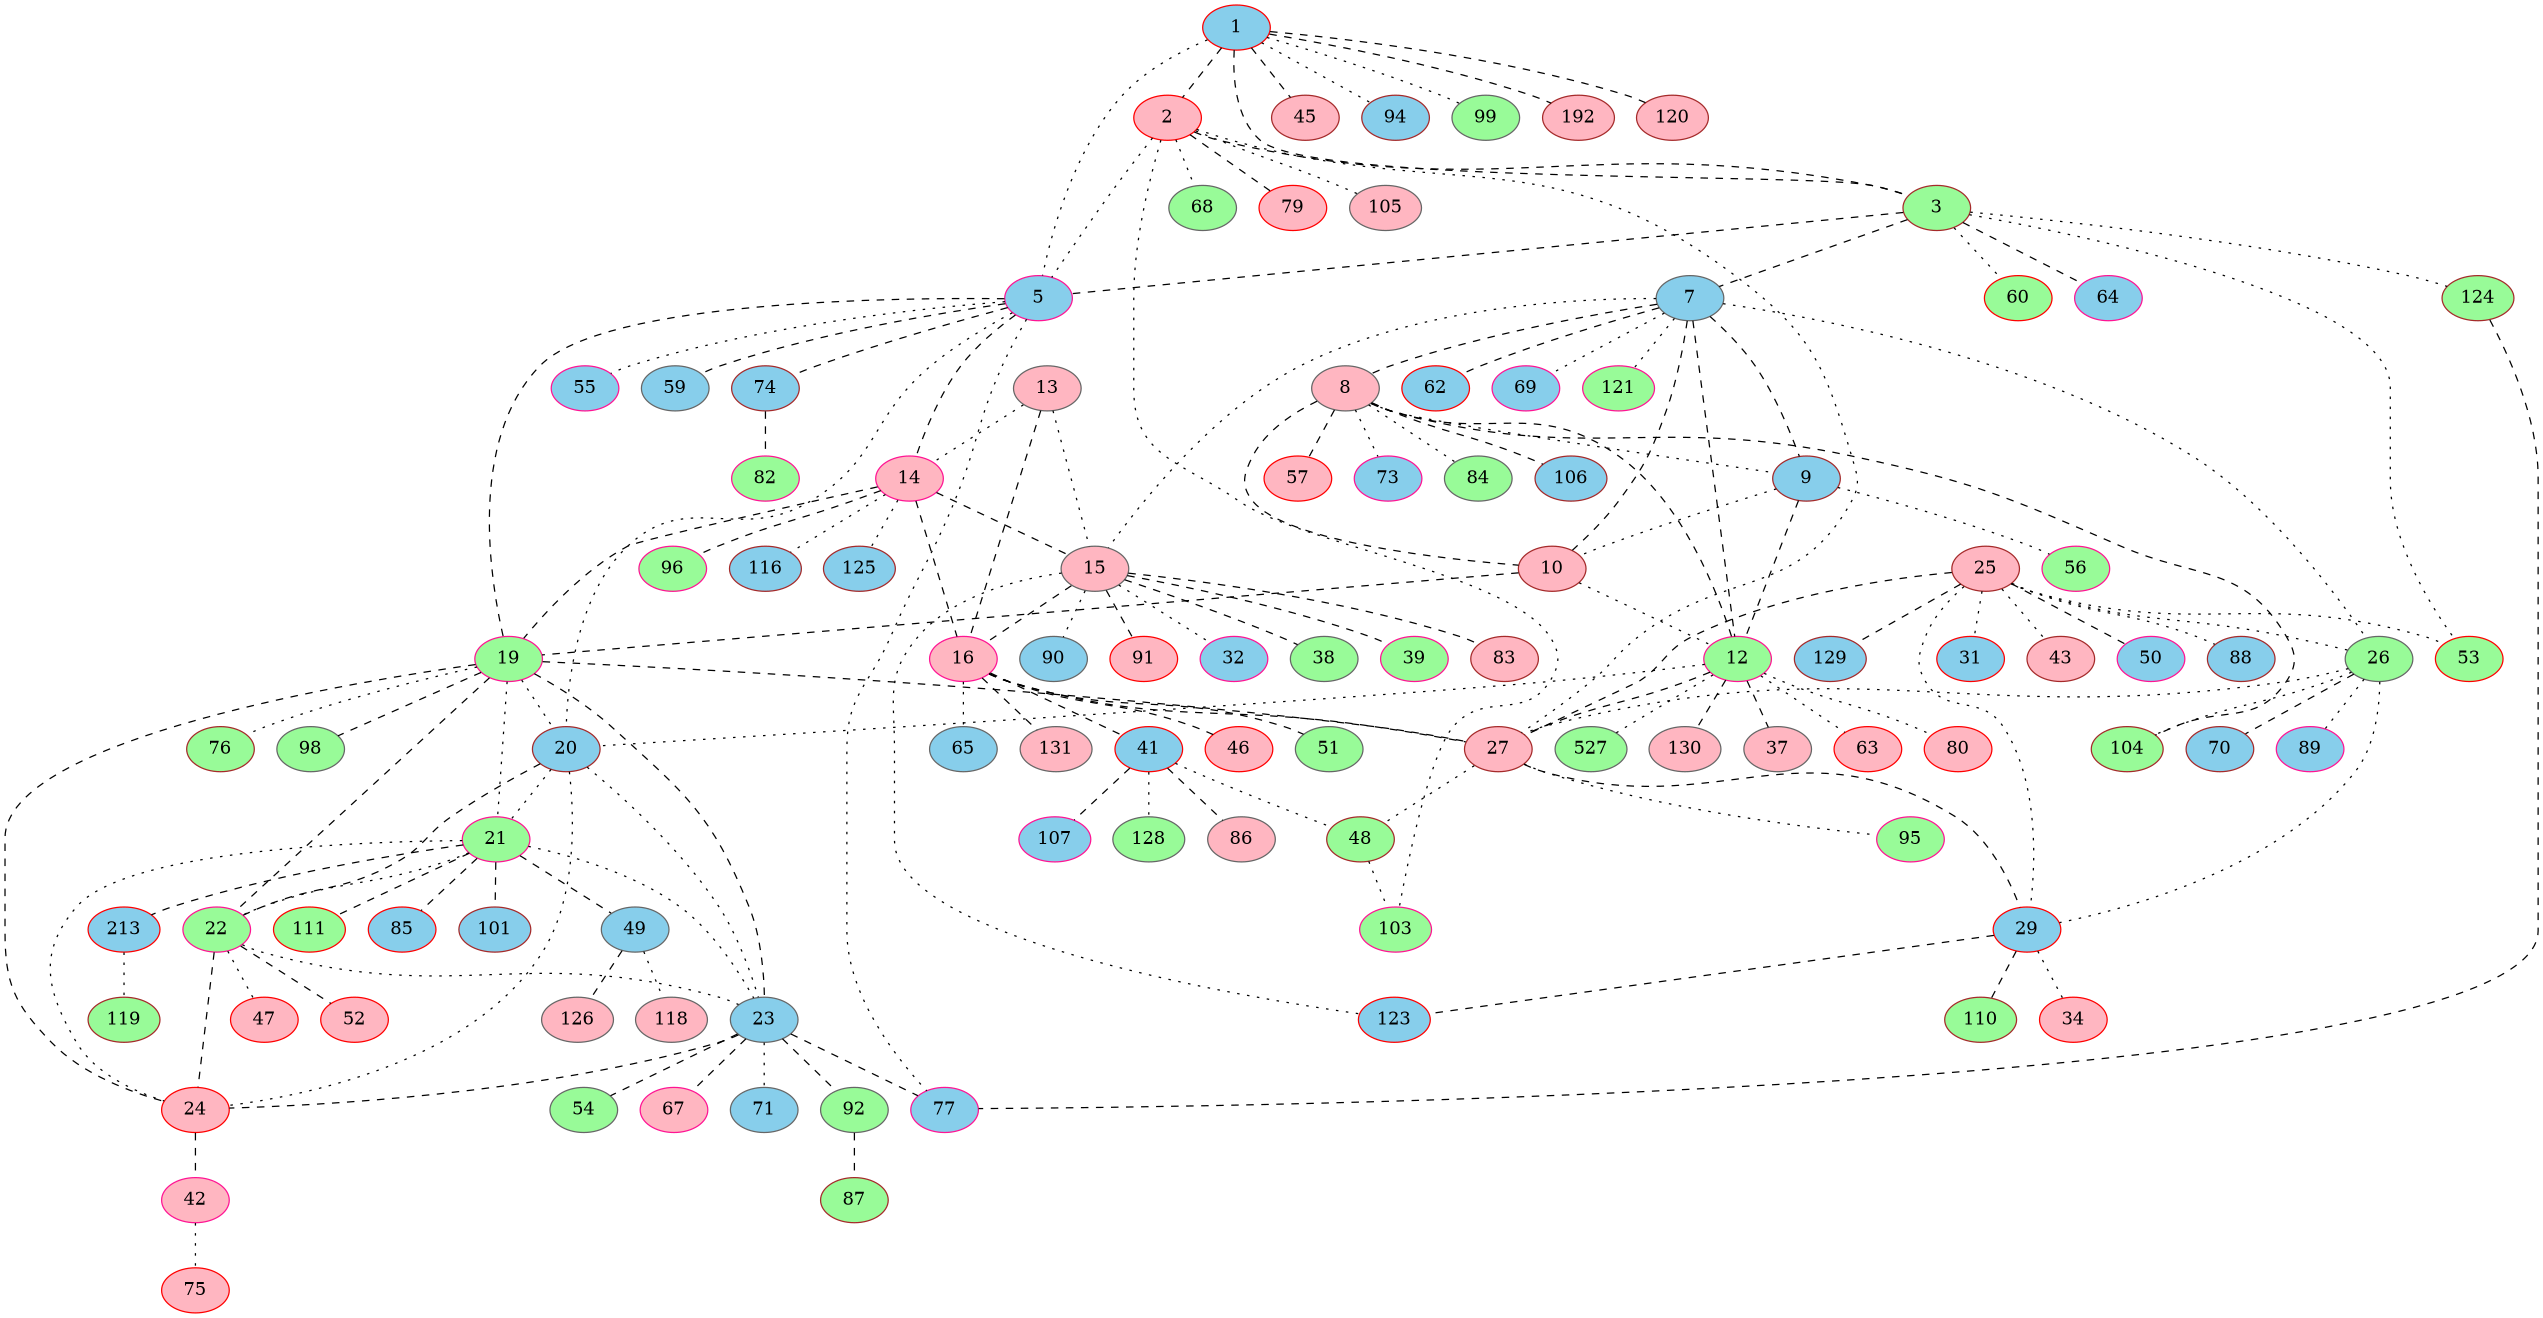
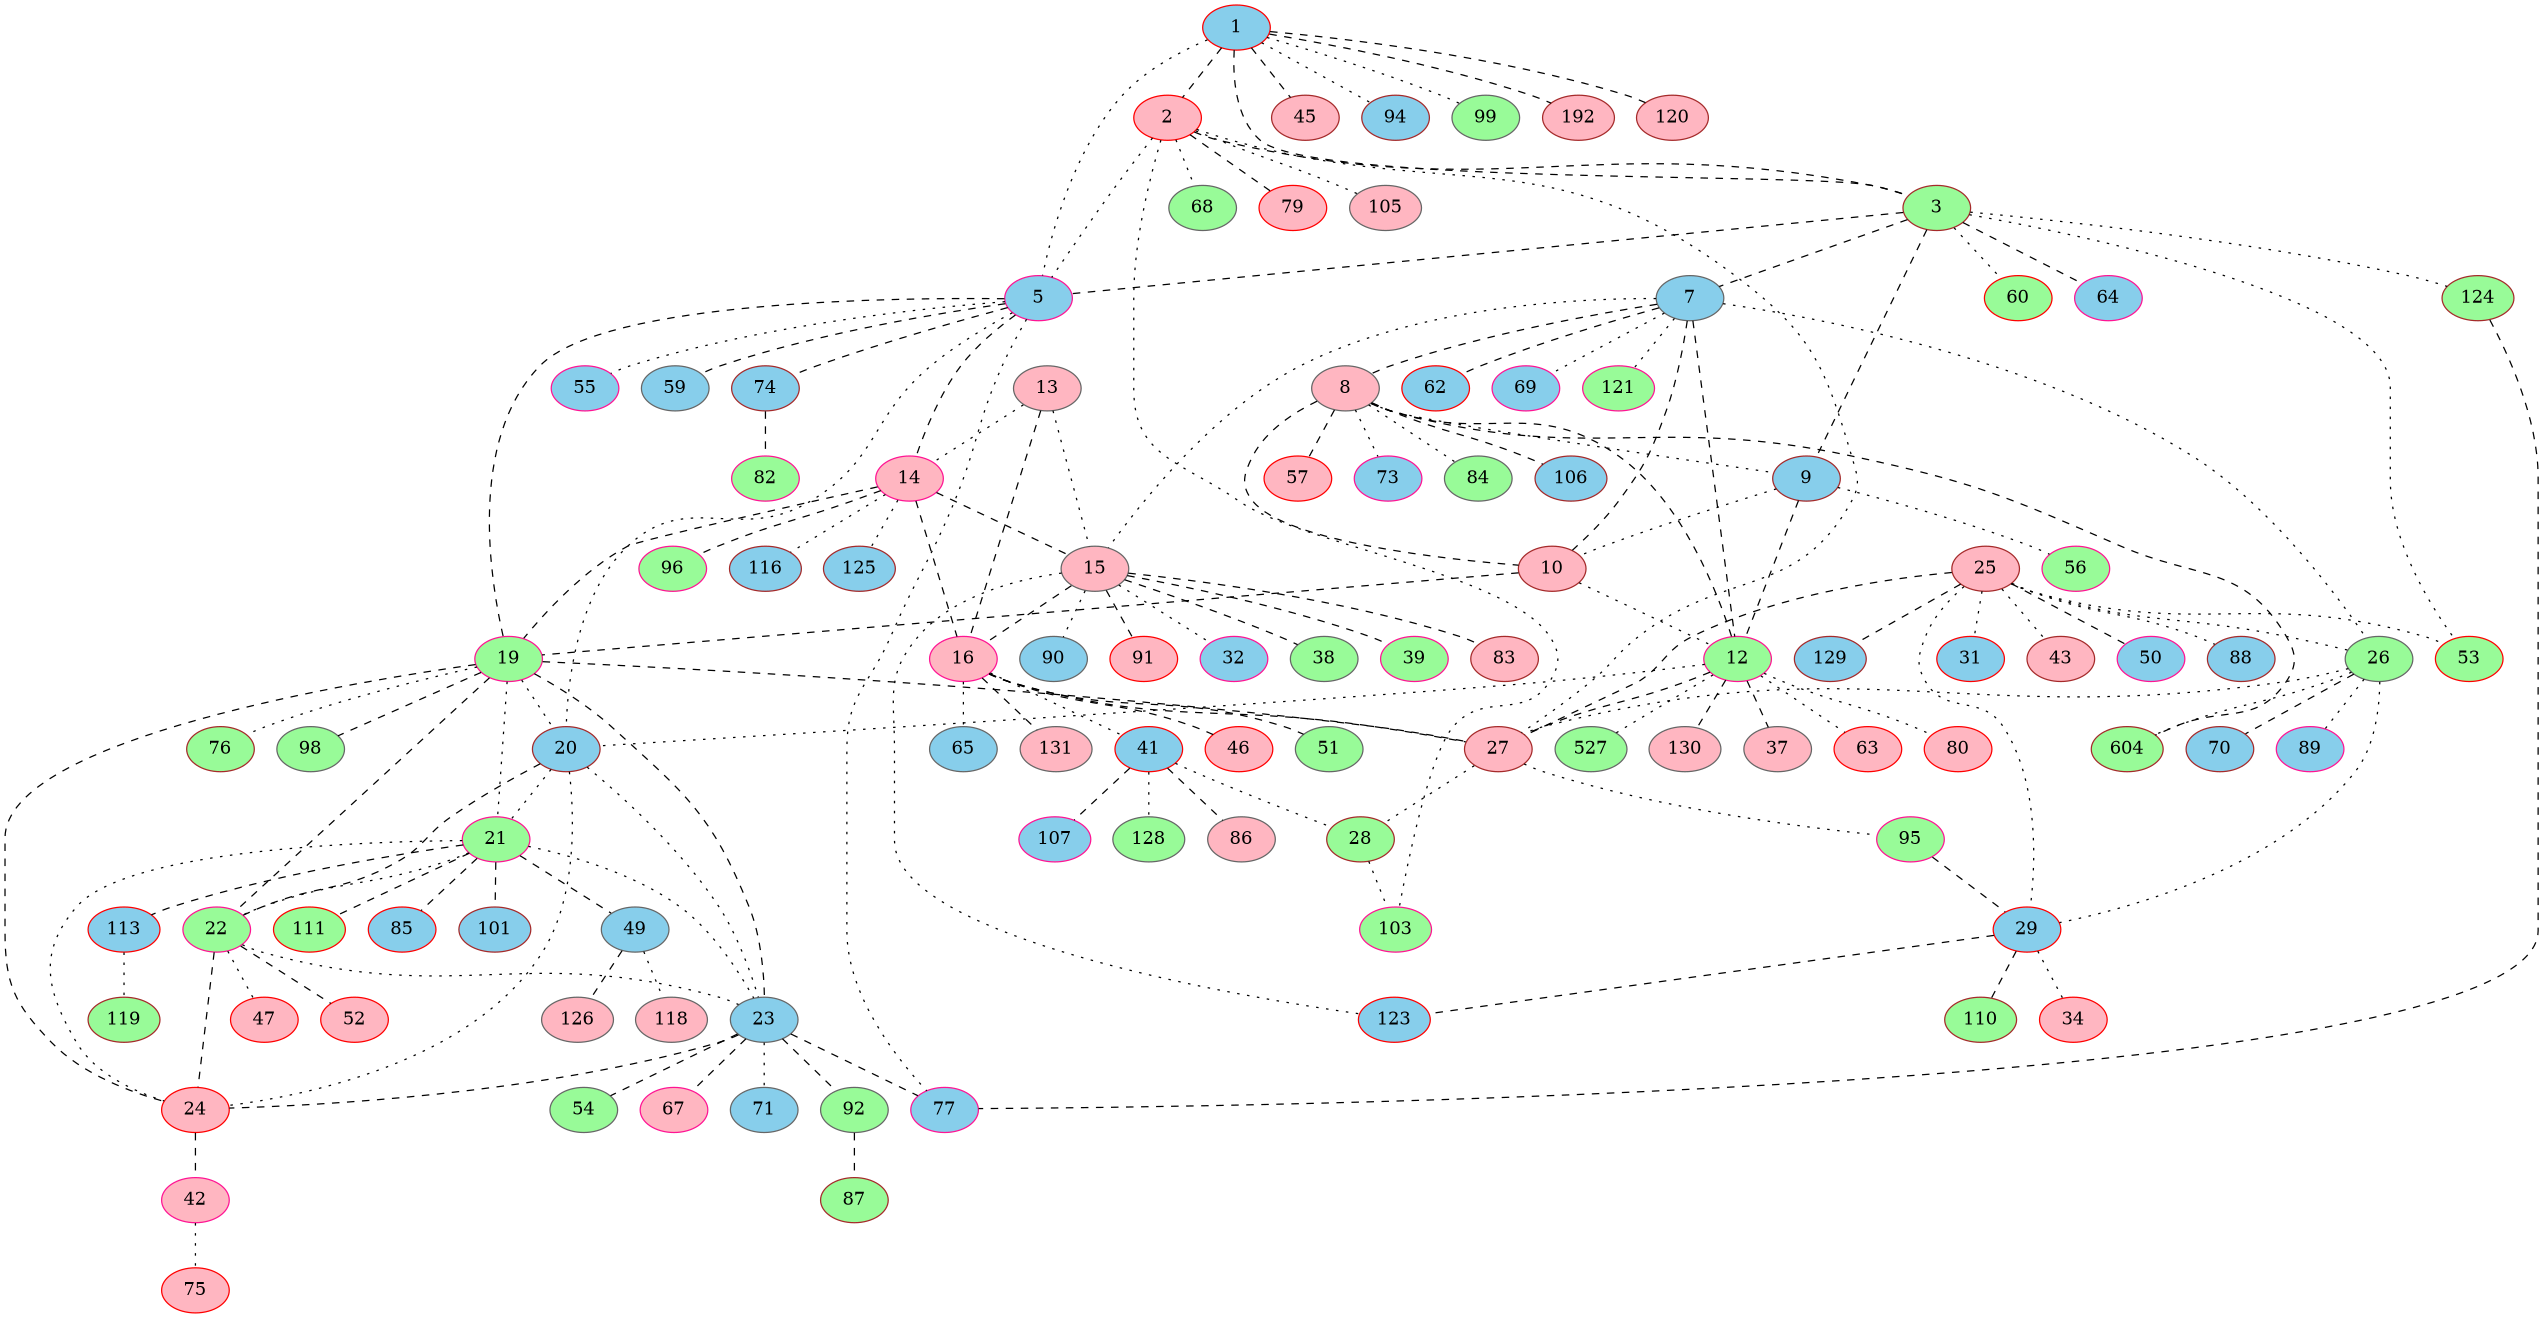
(1764, 380) -> (1872, 343)
(1056, 704) -> (1056, 704)
(2127, 749) -> (2127, 749)
(1799, 773) -> (1969, 885)
(1361, 839) -> (1361, 839)
(124, 930) -> (124, 930)
